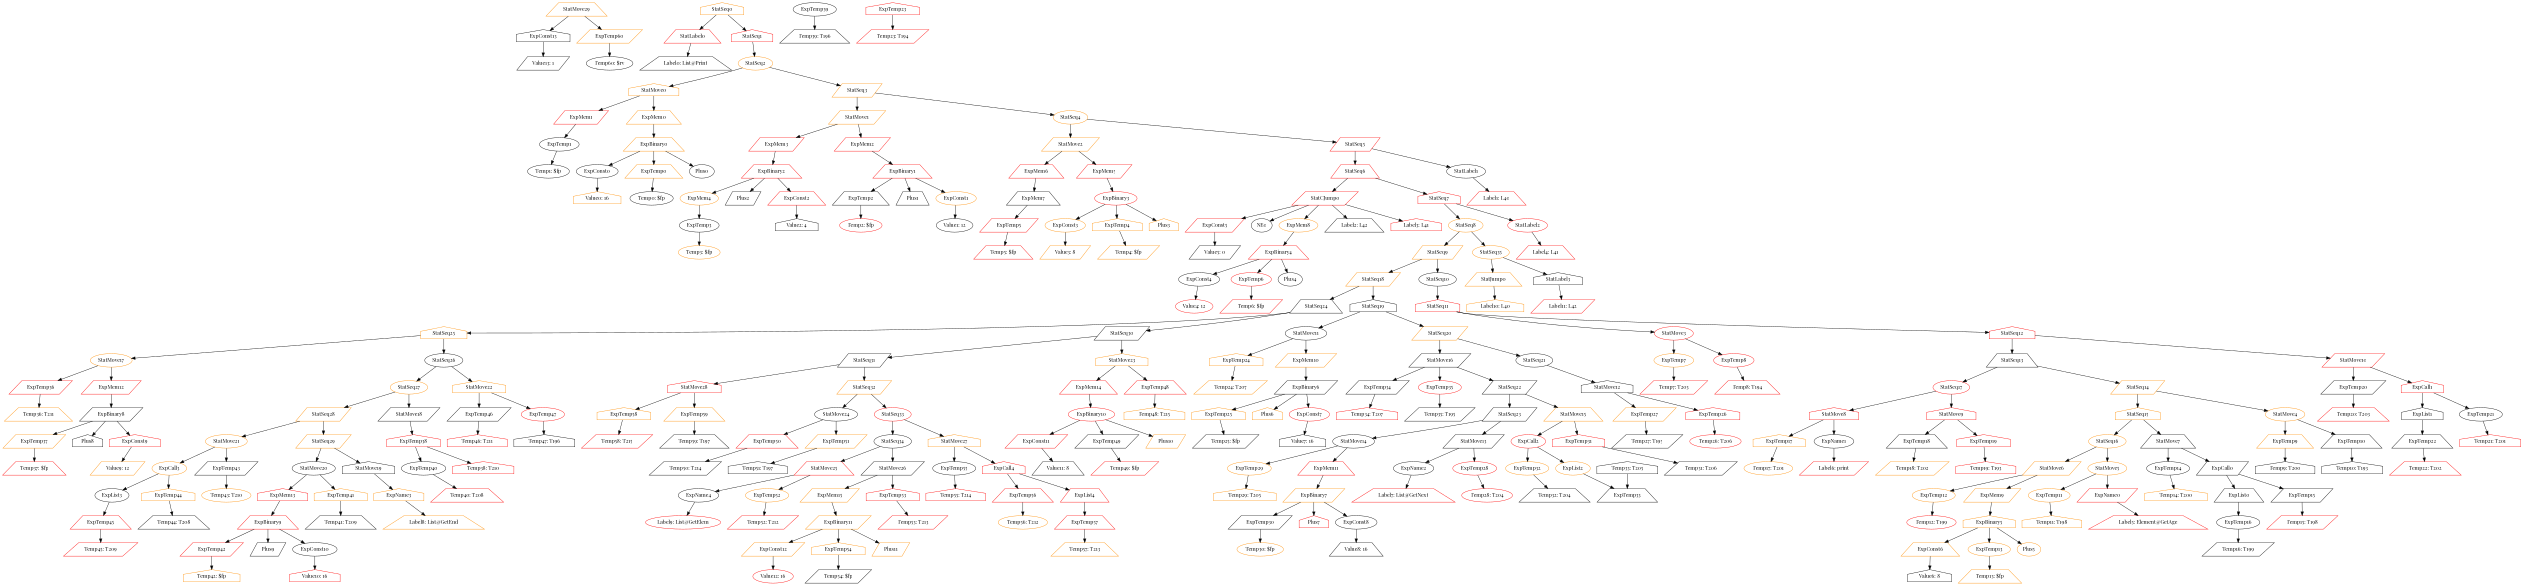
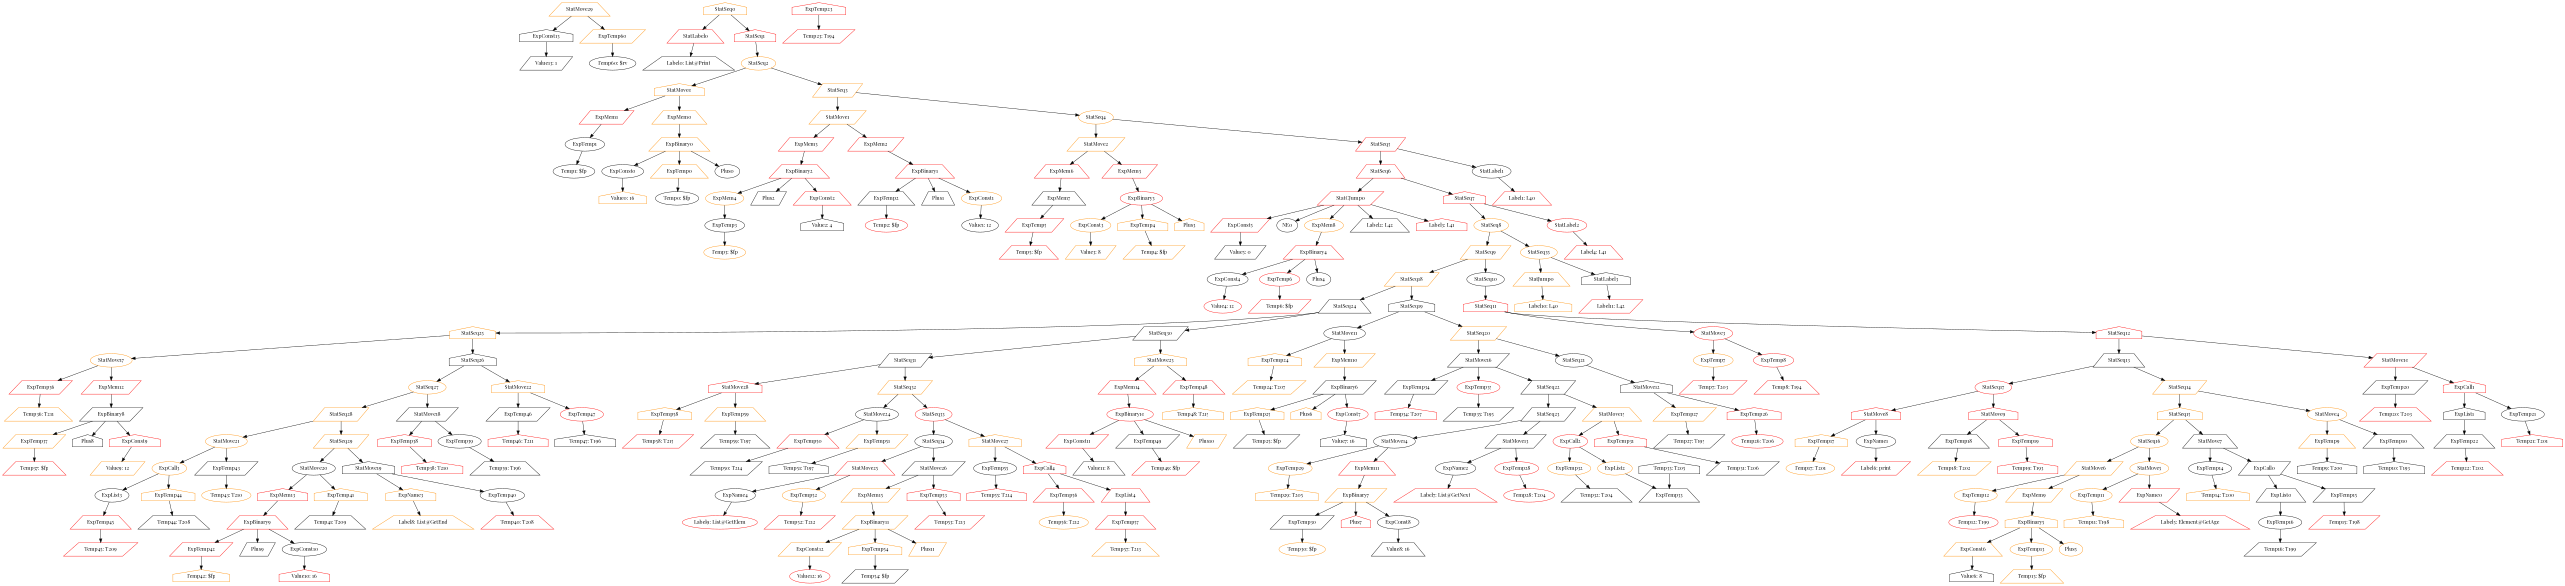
(444, 360) -> (473, 360)
none -> (442, 427)
(418, 452) -> (436, 483)
